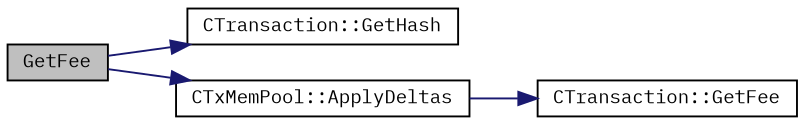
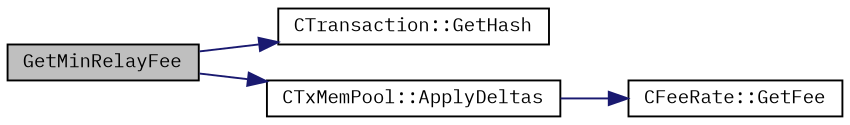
(58, 62) -> (103, 62)
(667, 98) -> (735, 98)
